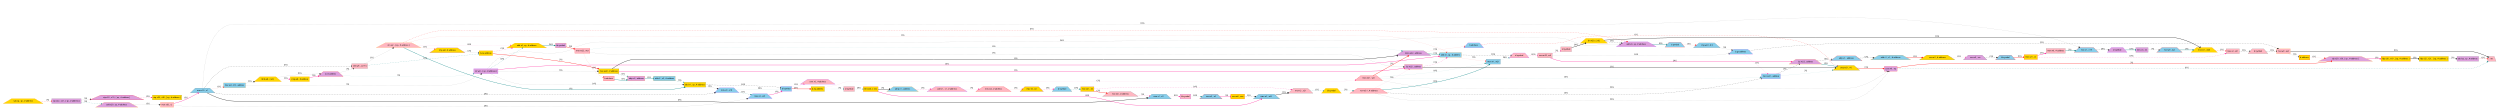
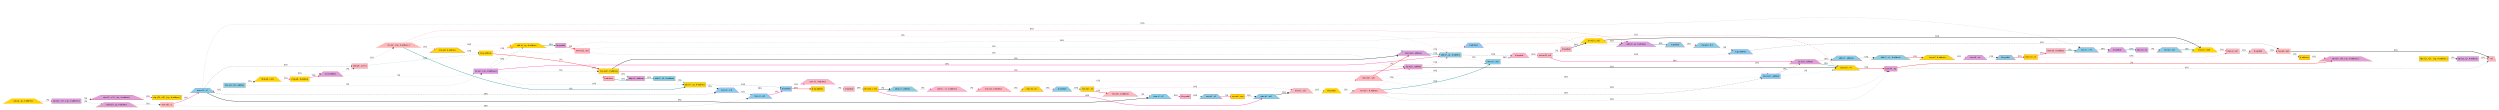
(2396, 59) -> none
(217, 88) -> (222, 91)
